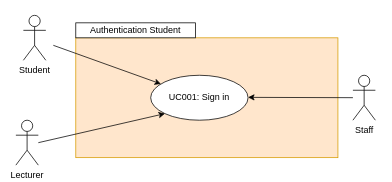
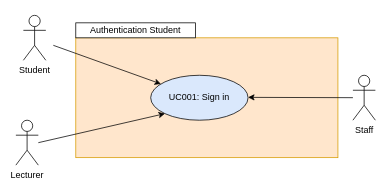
(199, 98) -> (199, 98)
